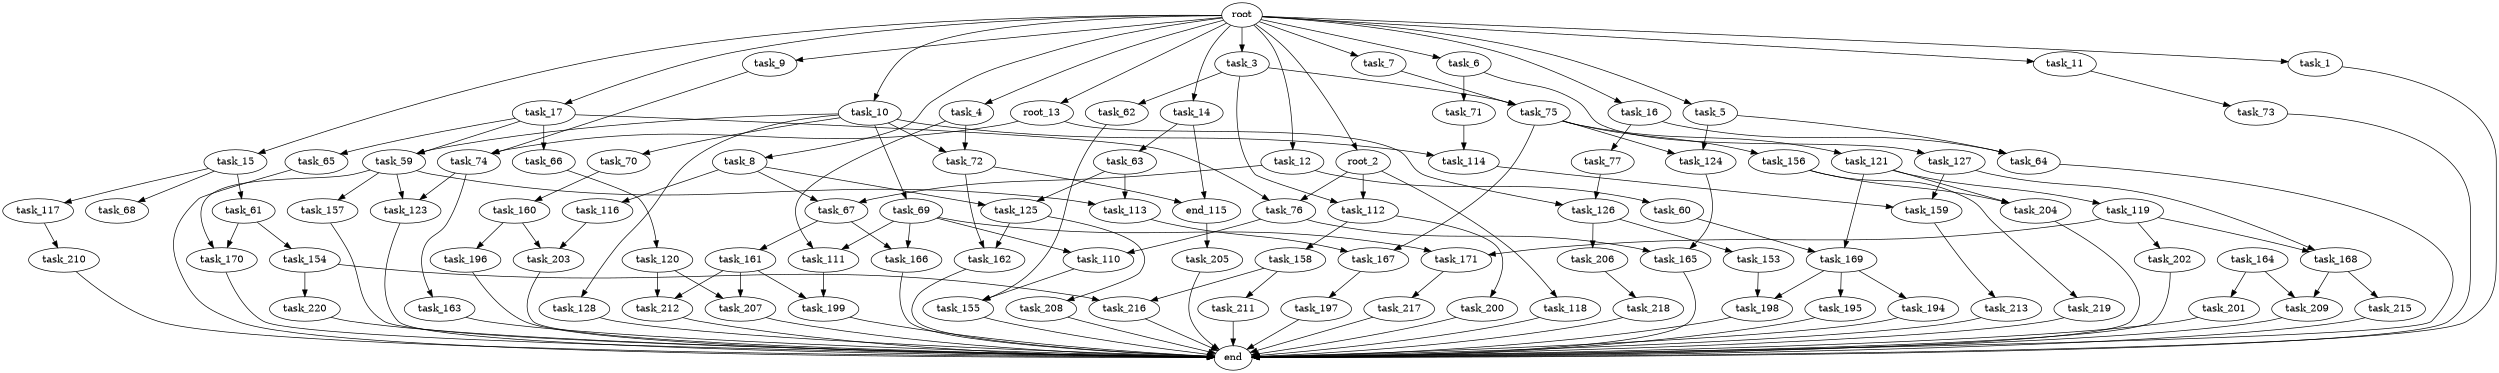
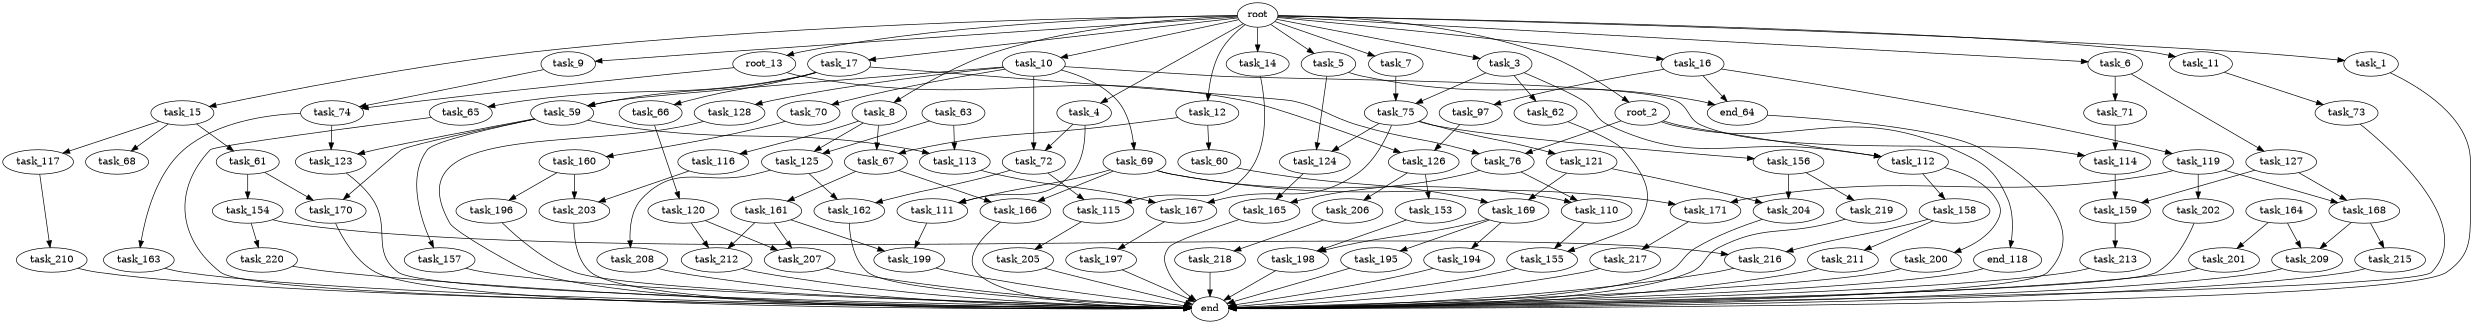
(1161, 135) -> none
(1603, 162) -> (1471, 113)
(2029, 162) -> (1737, 113)
(1993, 187) -> (1944, 107)
(1207, 211) -> (1098, 211)
(1565, 309) -> (2008, 260)
